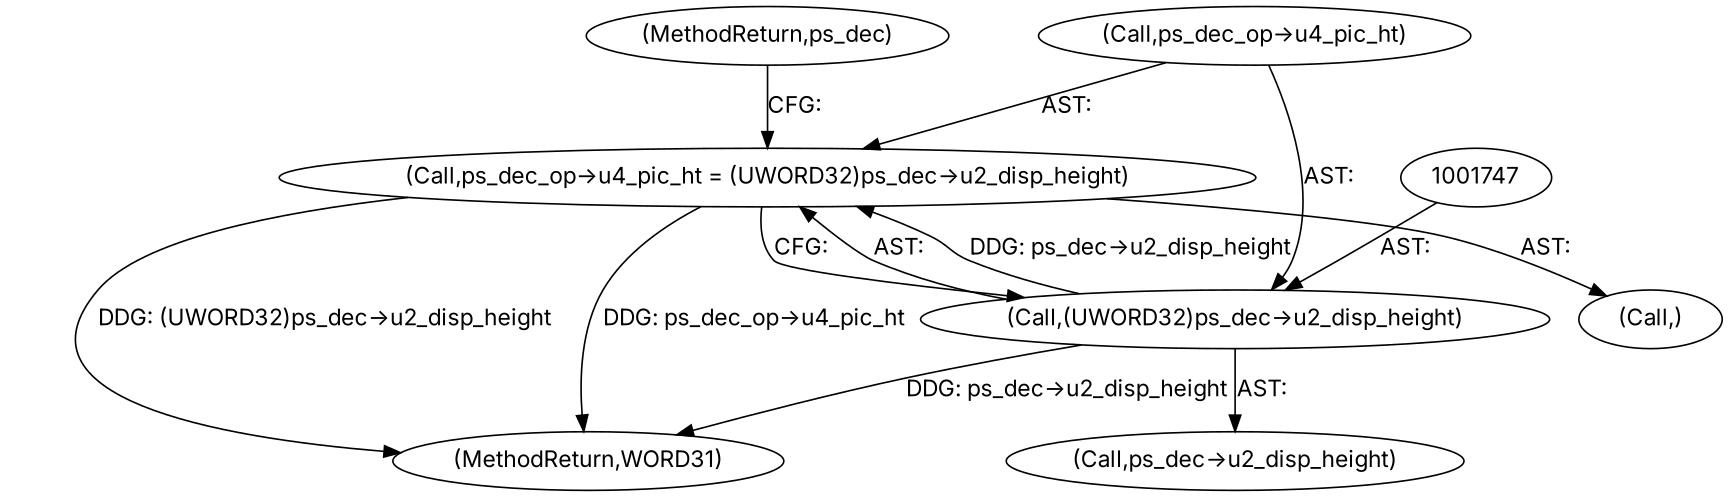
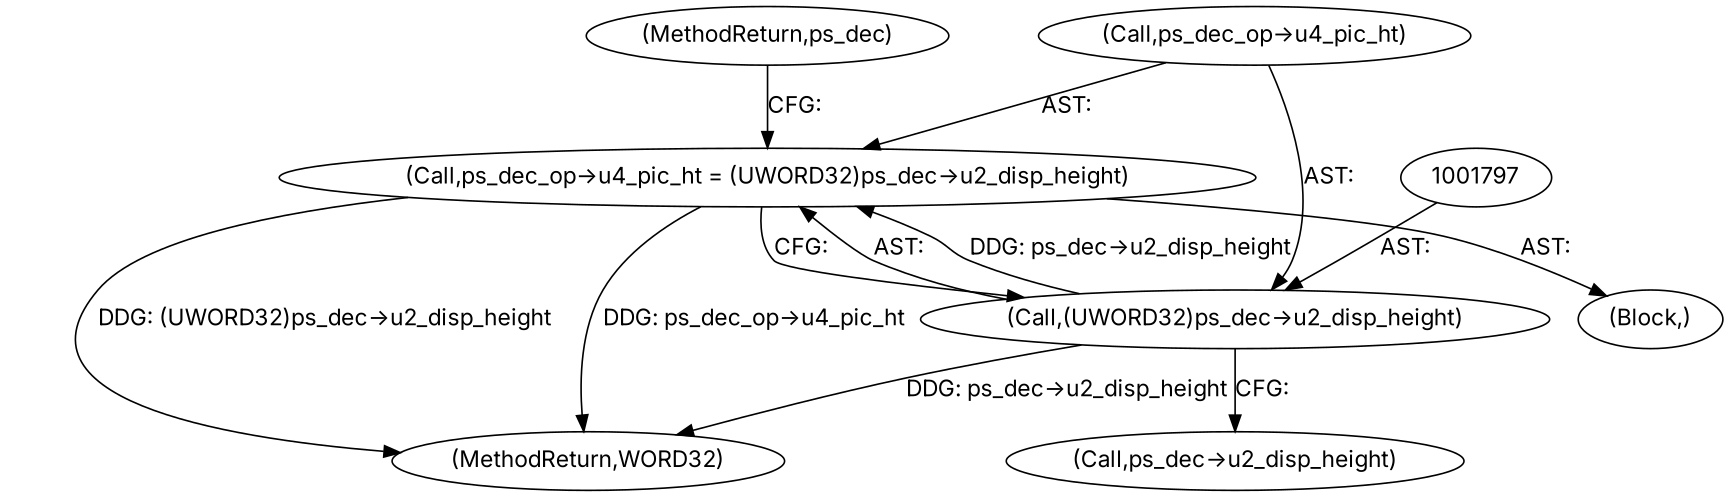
(1476, 178) -> (1476, 178)
(1651, 319) -> (1651, 319)
(1265, 390) -> (1265, 390)
(588, 461) -> (588, 461)
